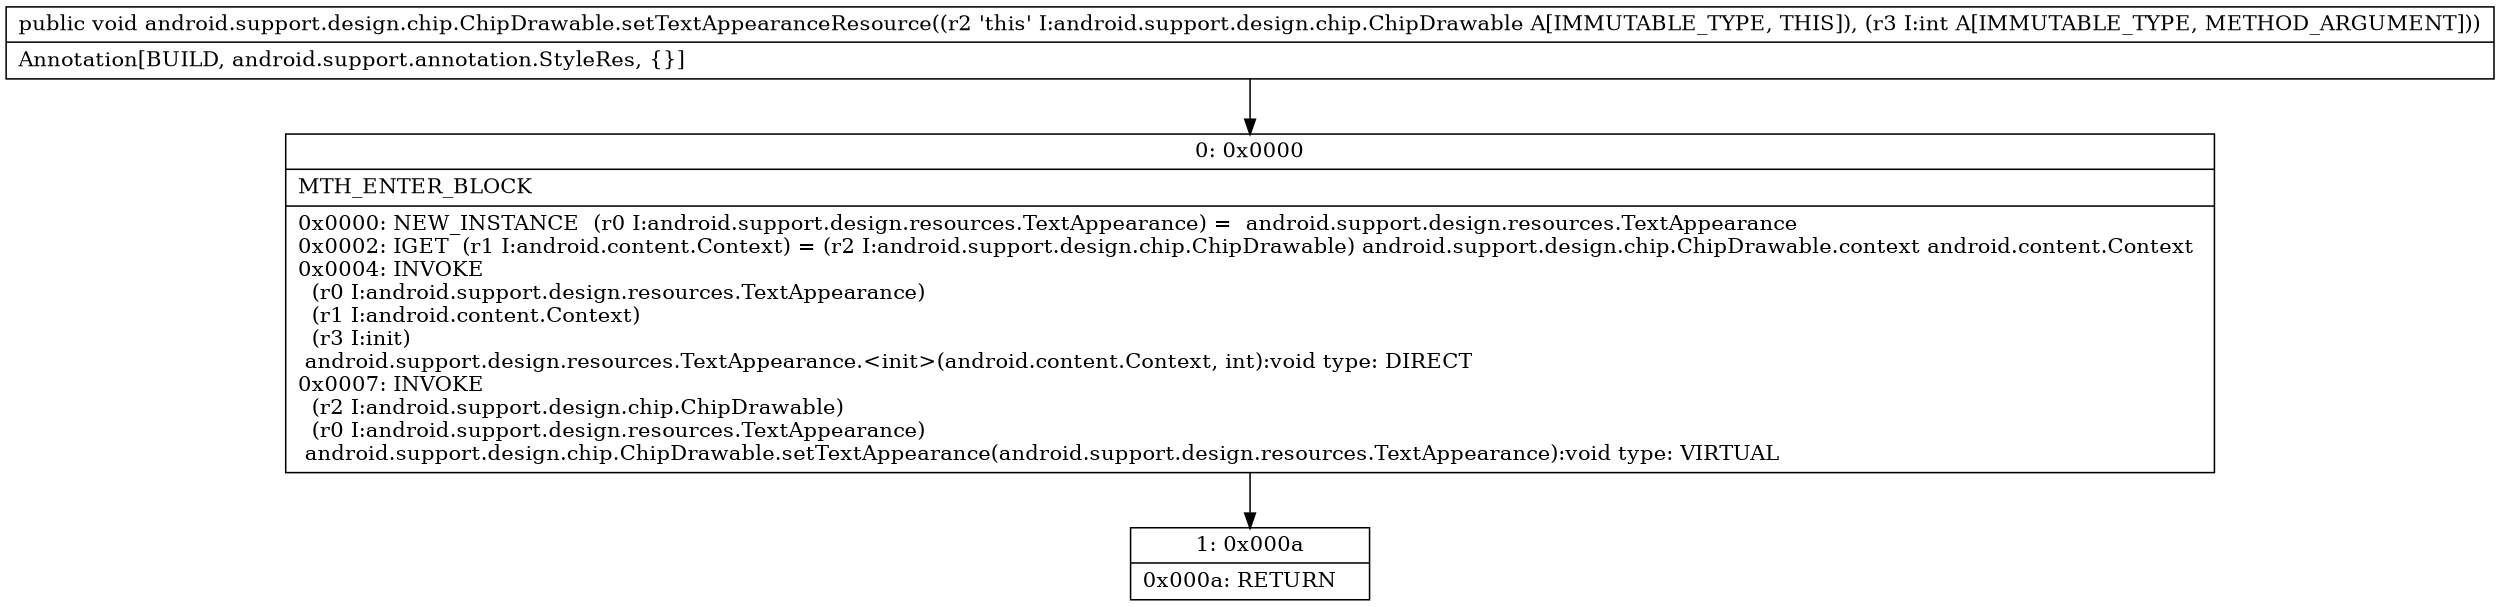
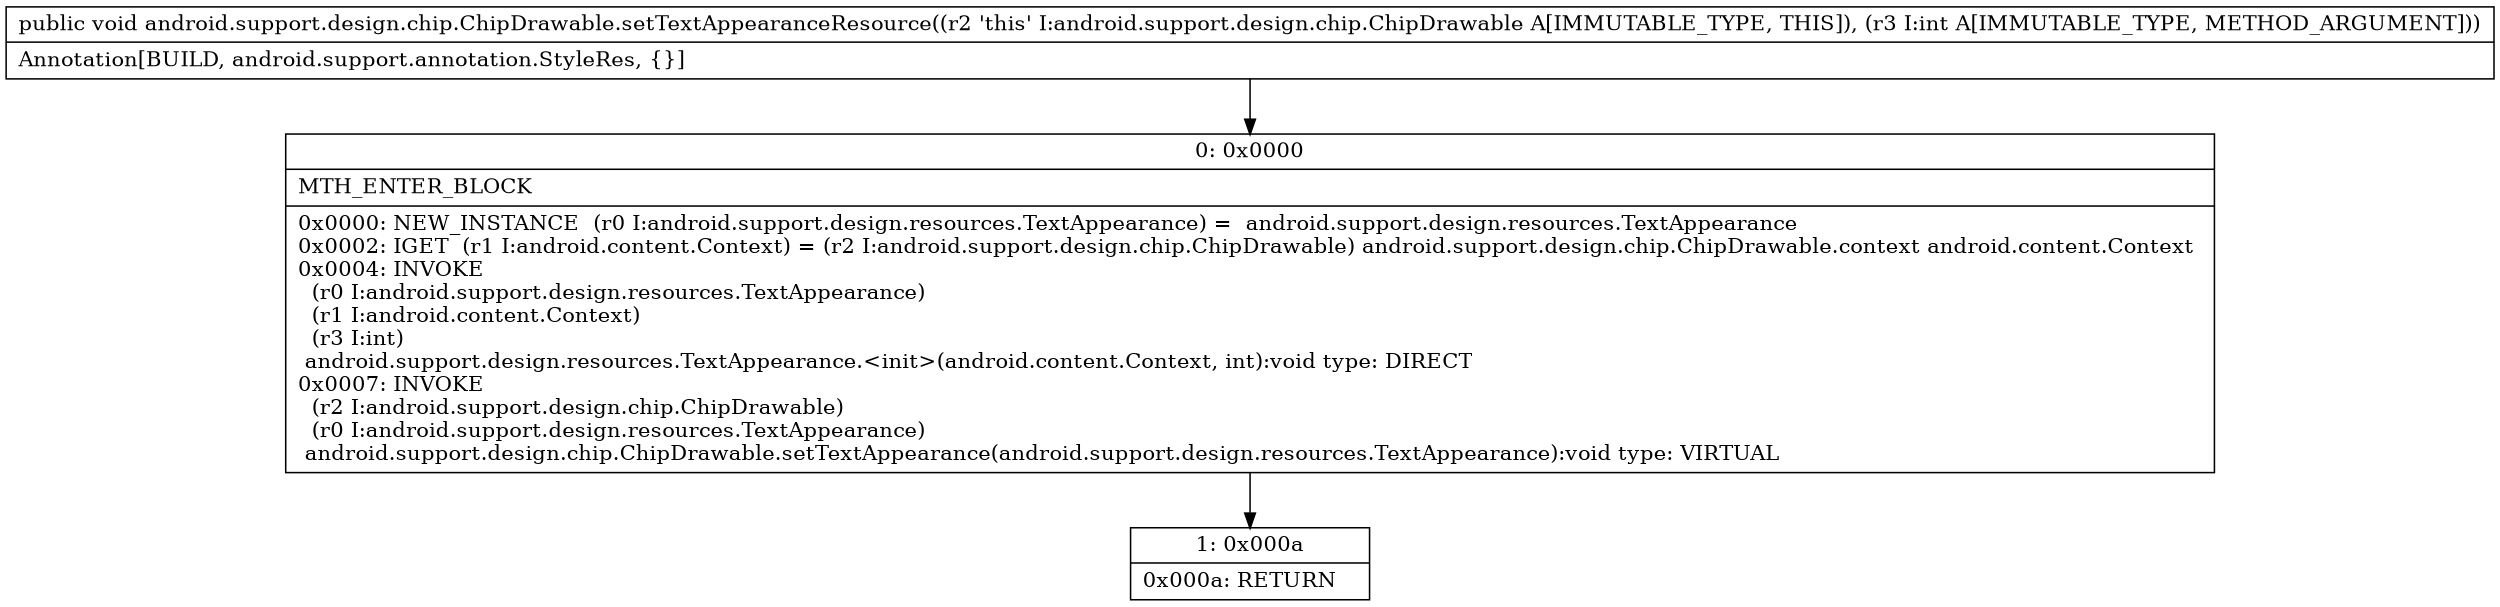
(355, 339) -> (352, 339)
